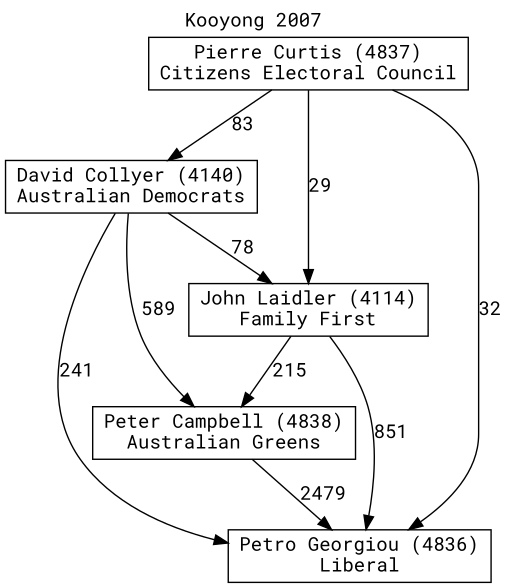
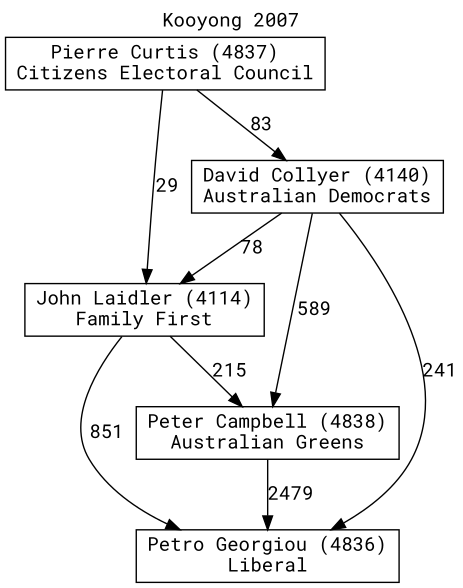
(479, 296) -> none
